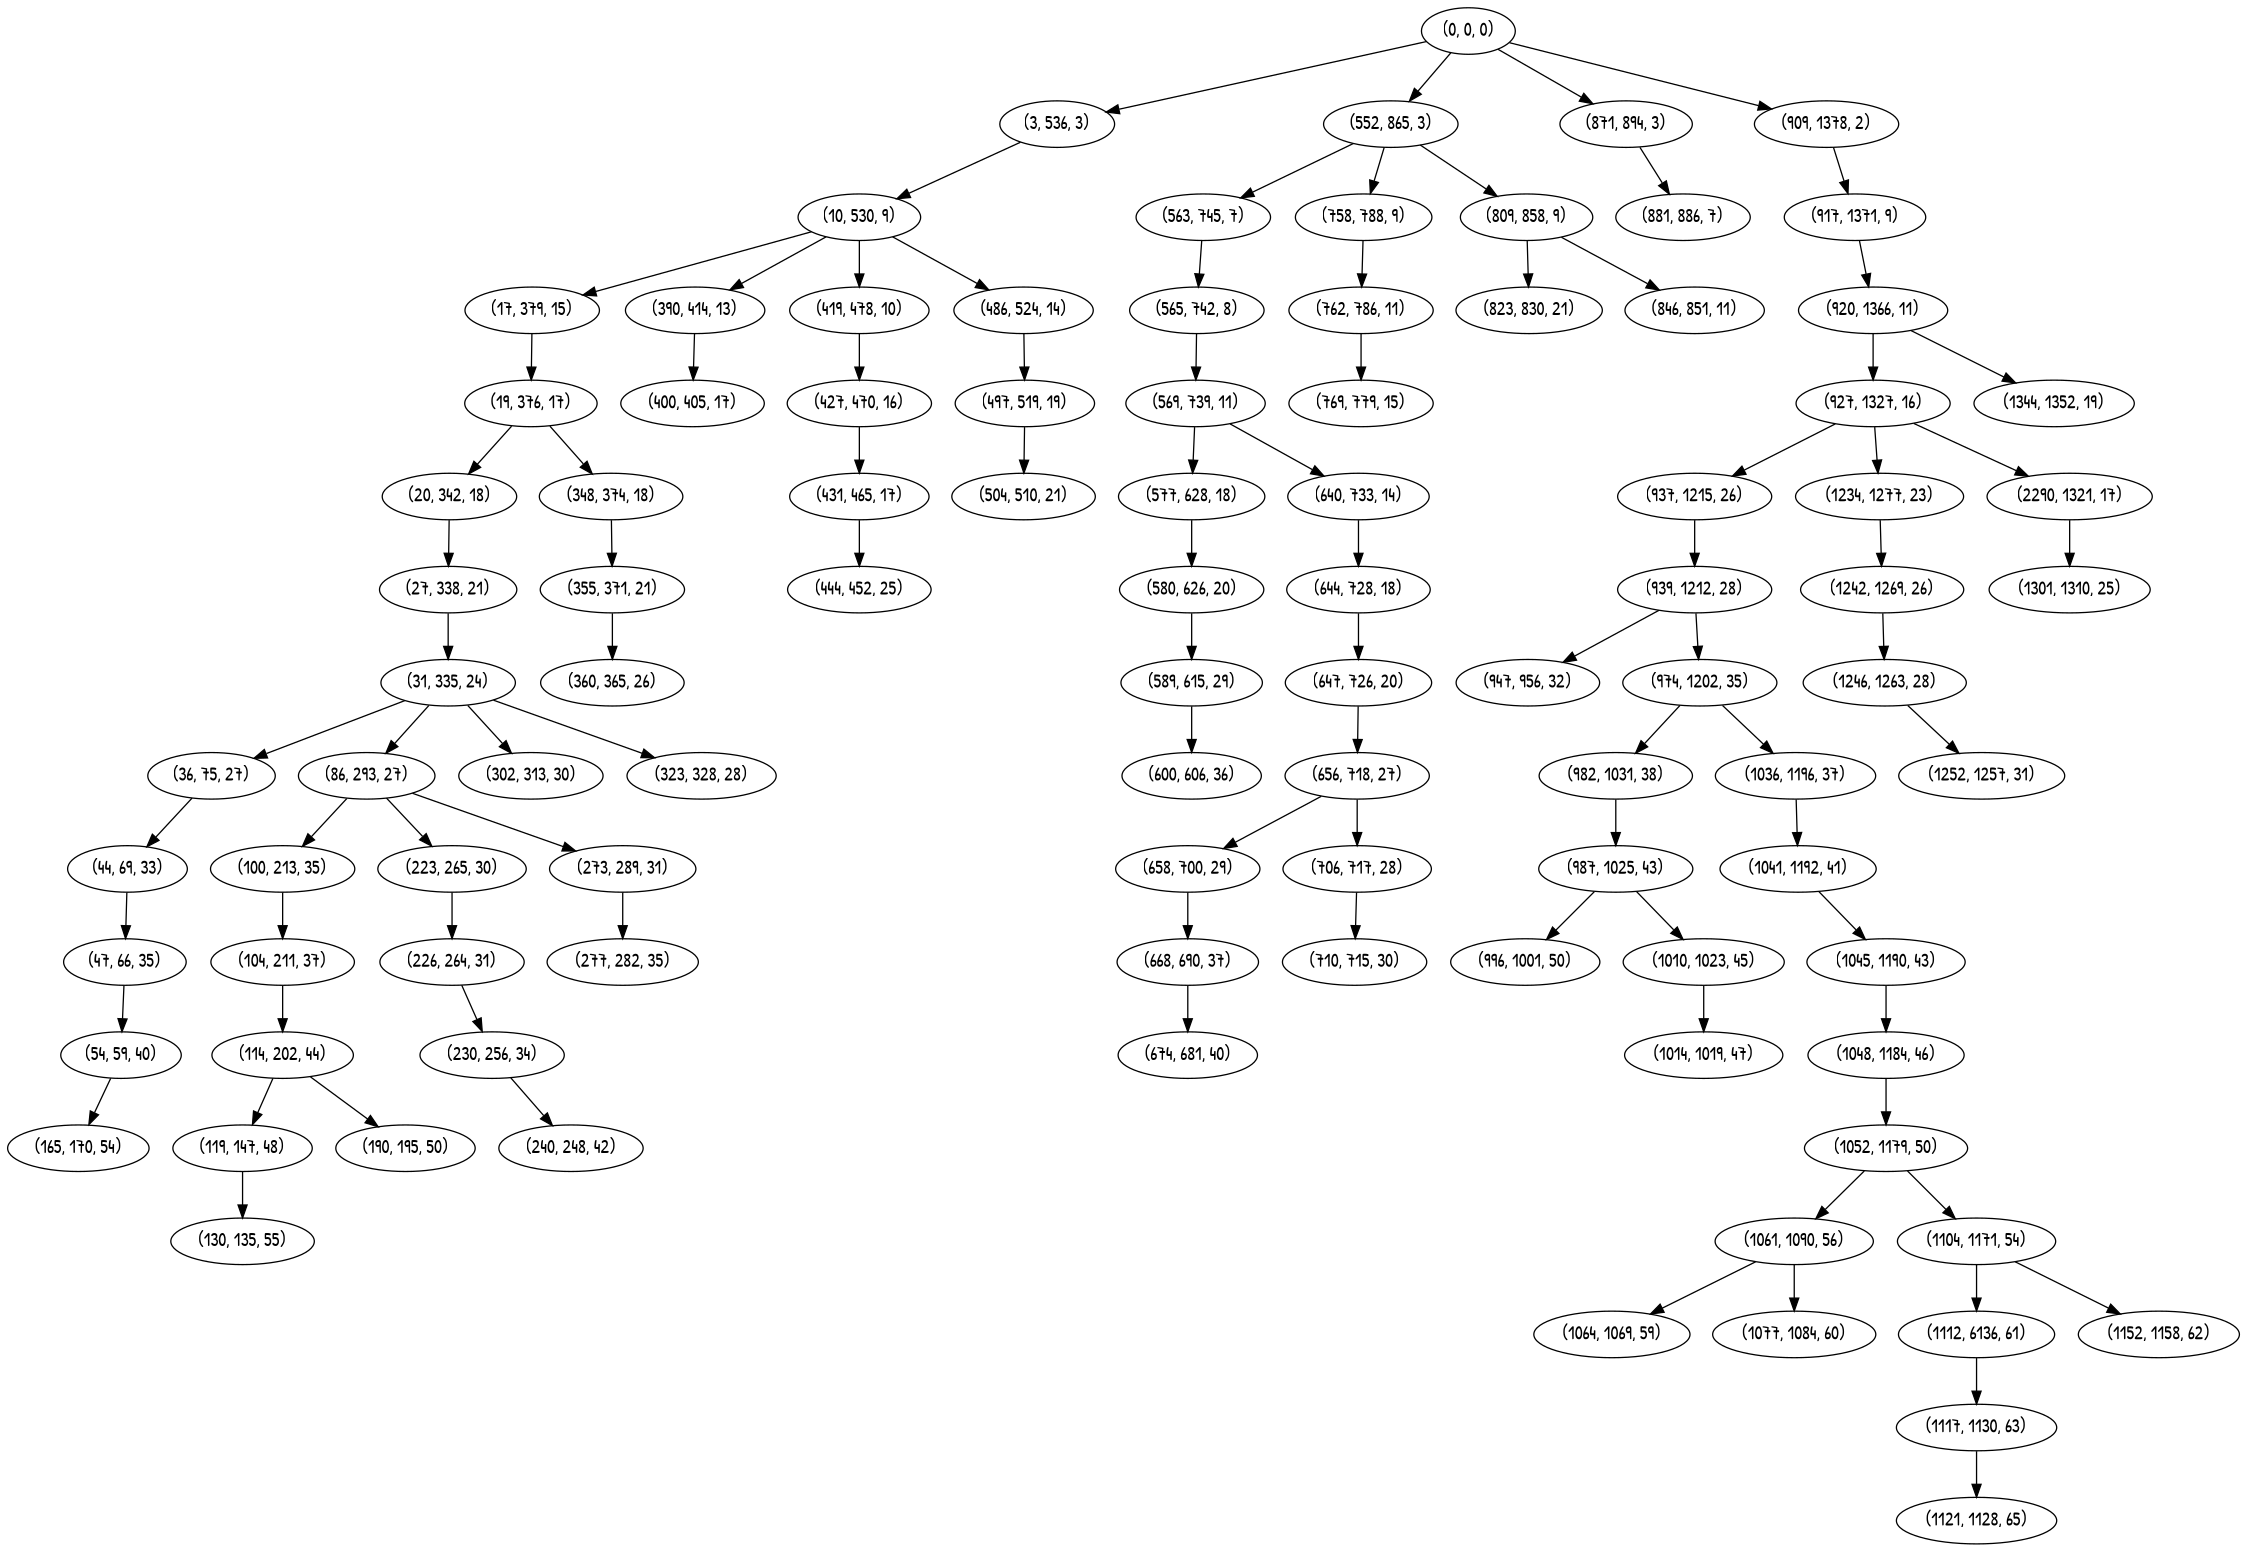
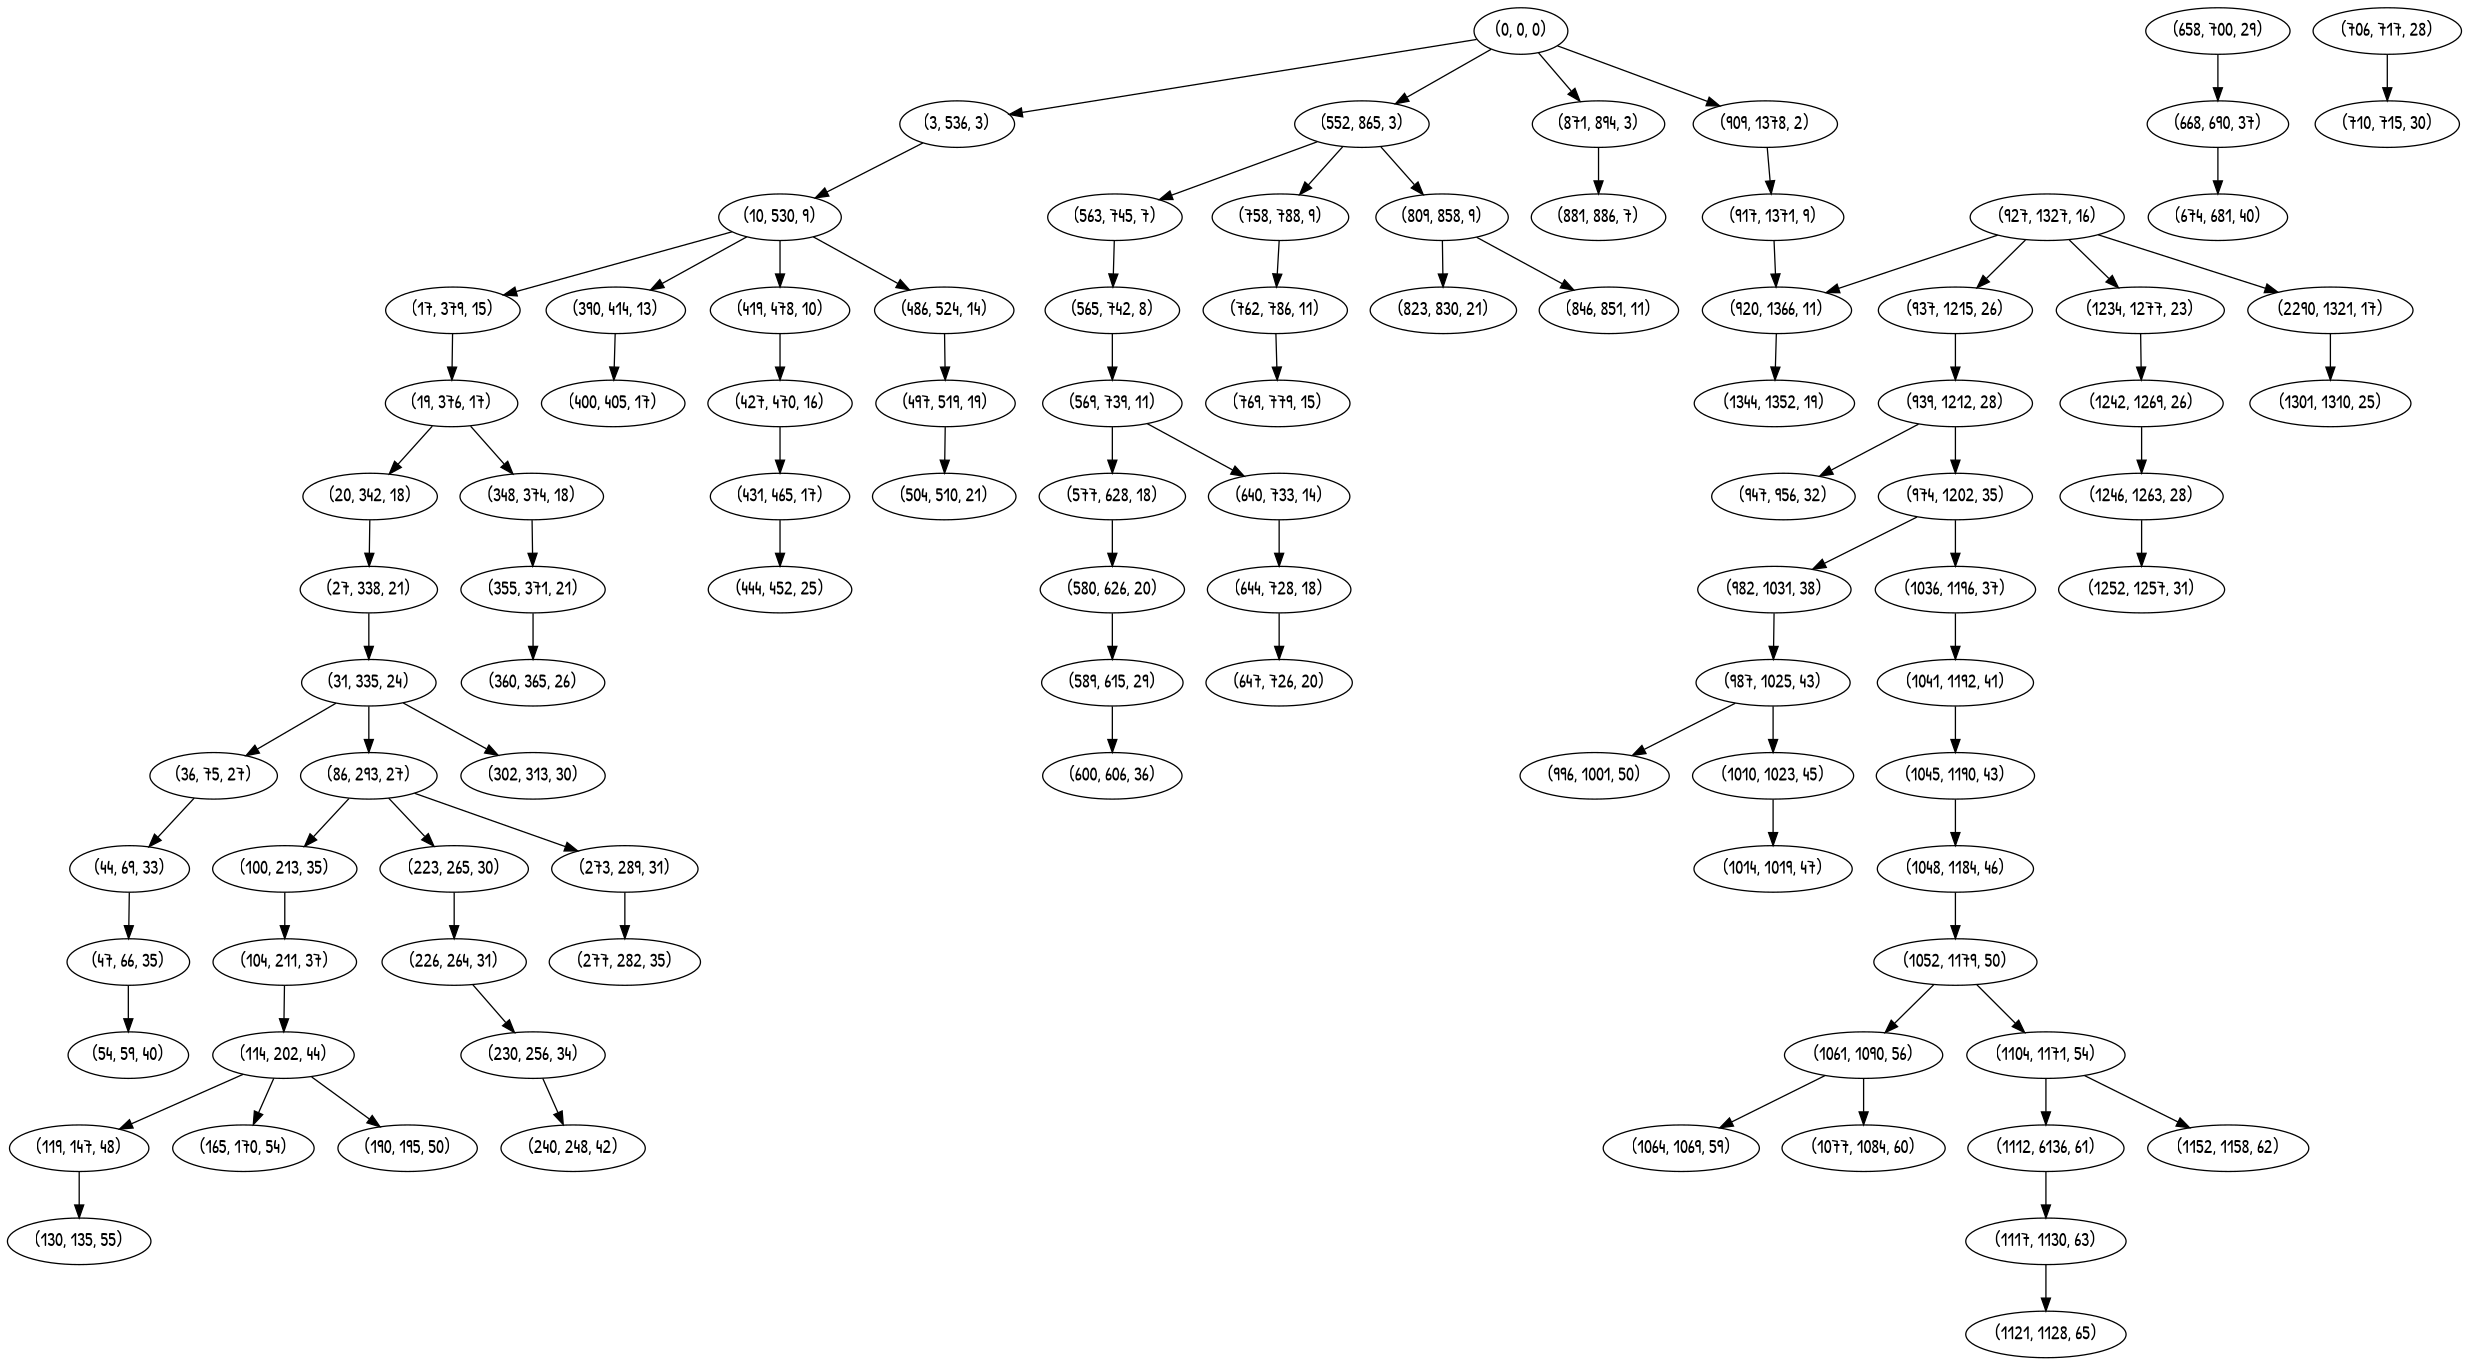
(1873, 351) -> (1918, 262)
(702, 776) -> none
(1357, 776) -> none
(103, 1096) -> (266, 1096)
